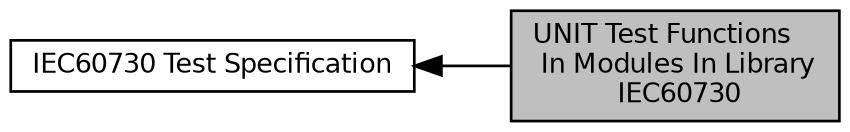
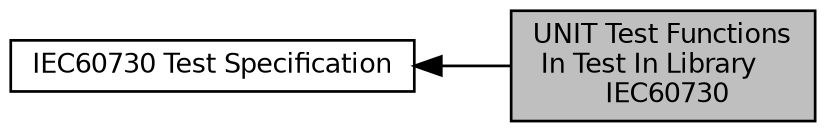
(675, 66) -> (663, 66)
